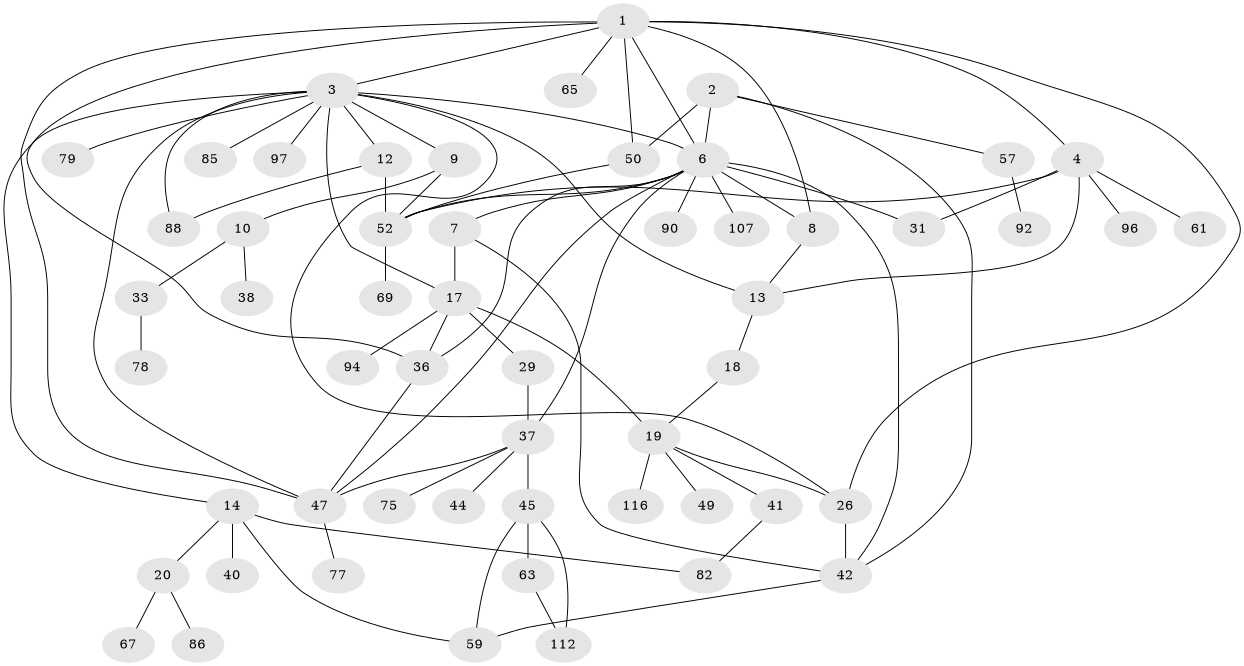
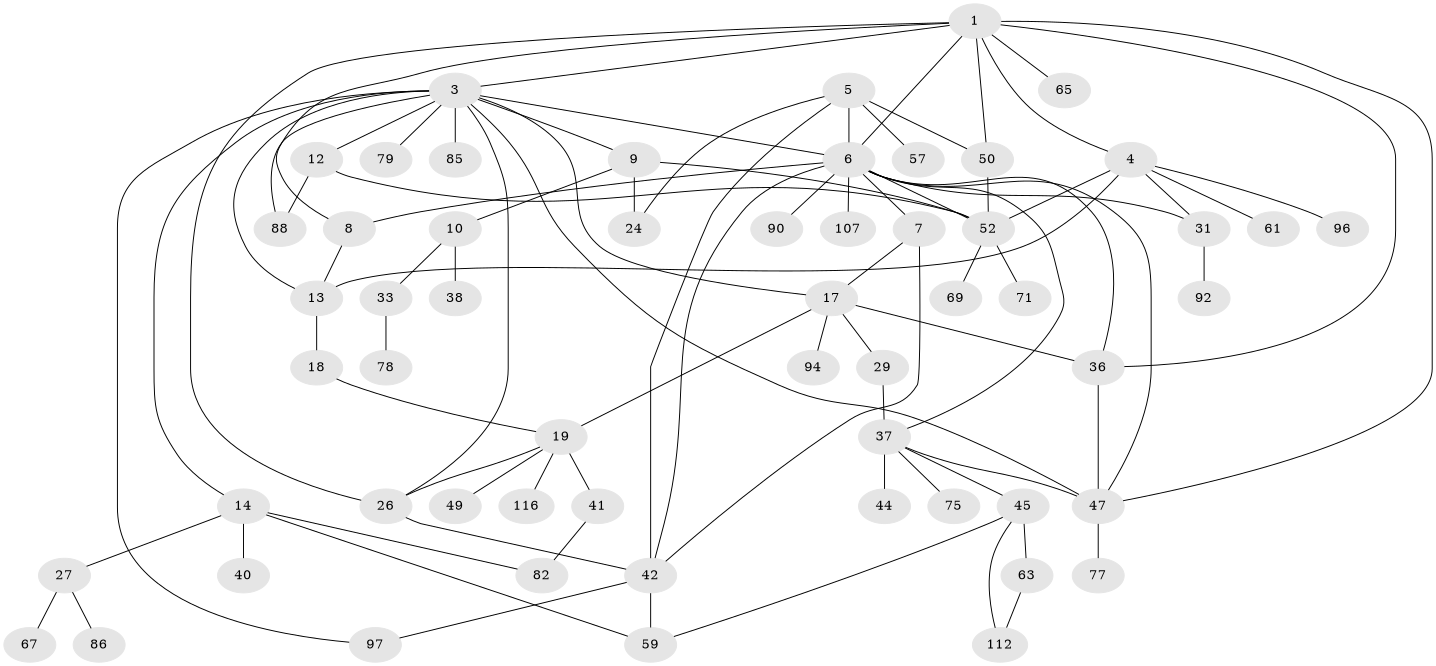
(713, 90) -> (849, 90)
(1017, 195) -> (1204, 264)
none -> (634, 229)
none -> (1025, 298)
(163, 576) -> (64, 576)
none -> (513, 610)
